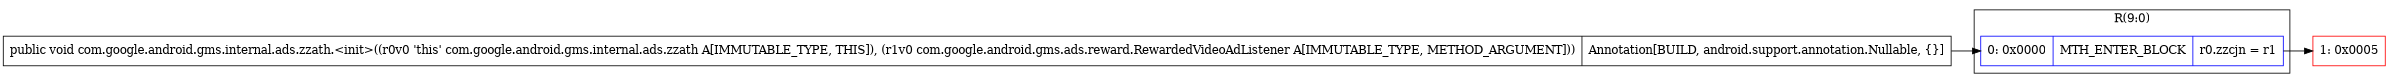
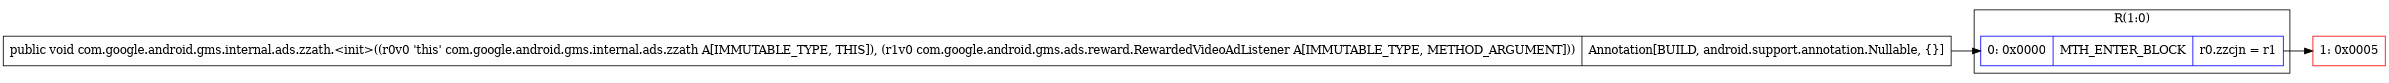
(2132, 19) -> (2132, 19)
